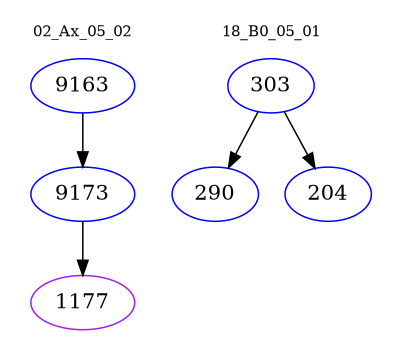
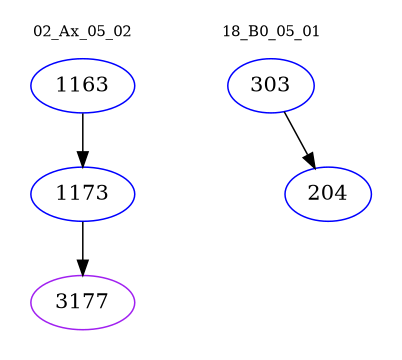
(83, 86) -> (83, 86)
(83, 194) -> (83, 194)
(215, 194) -> none
(83, 303) -> (83, 303)
